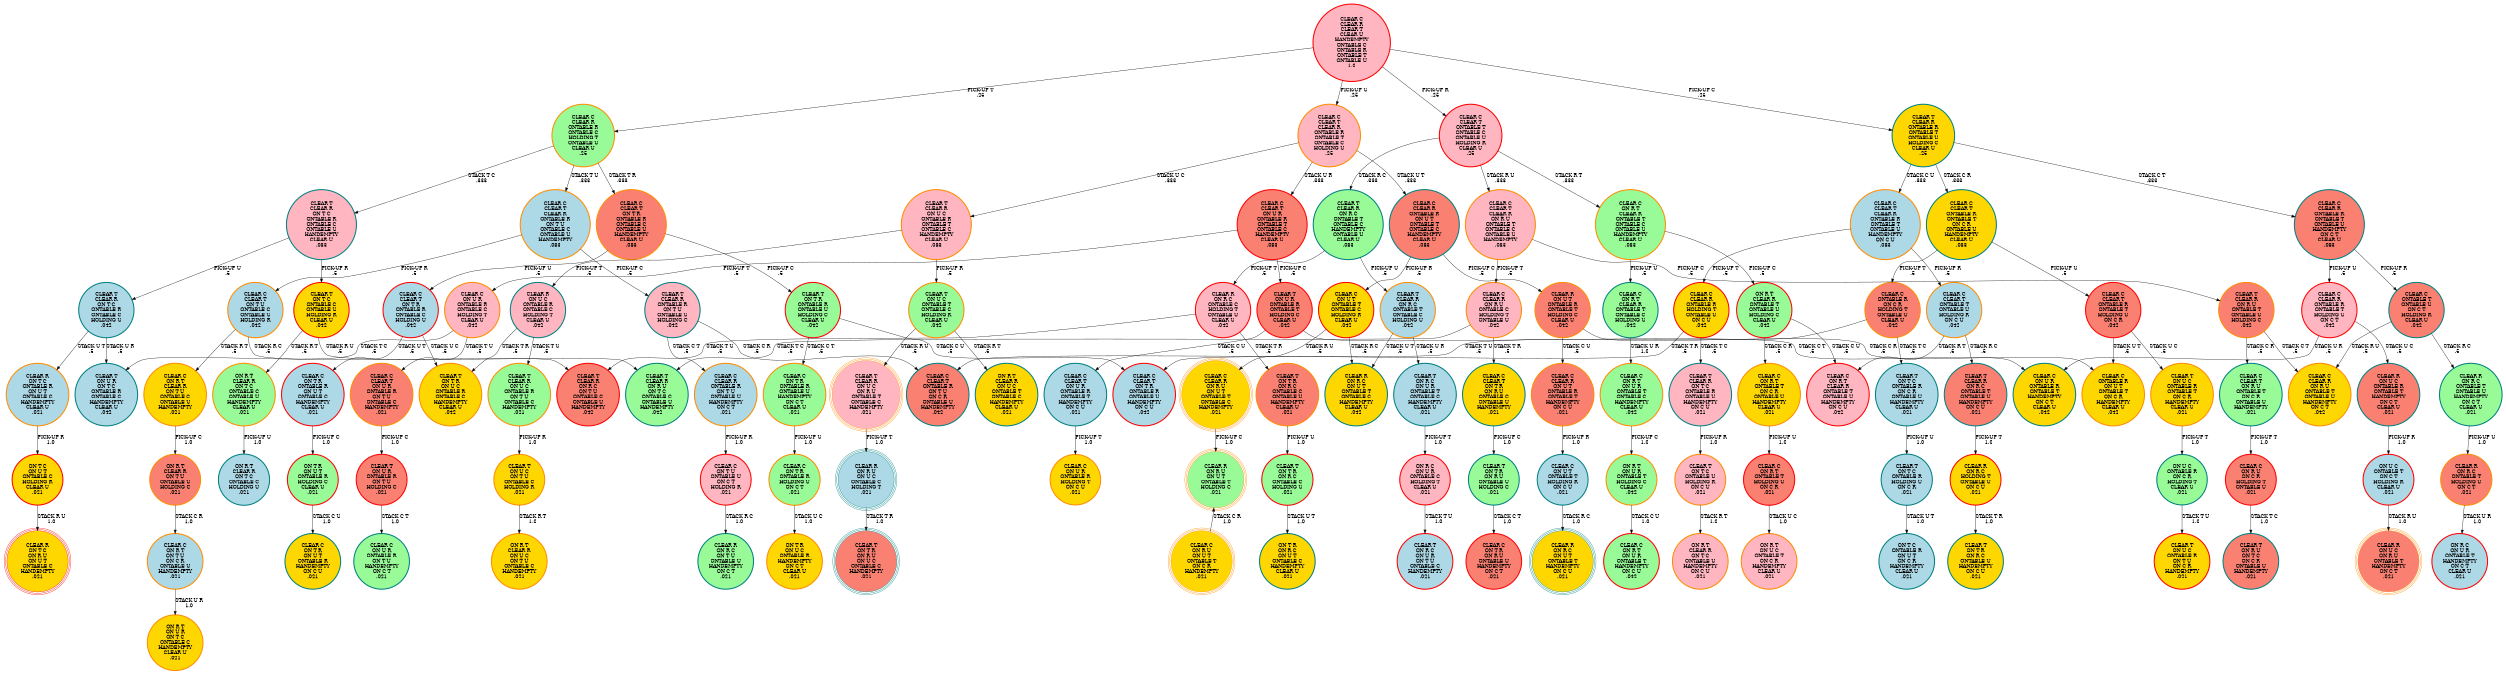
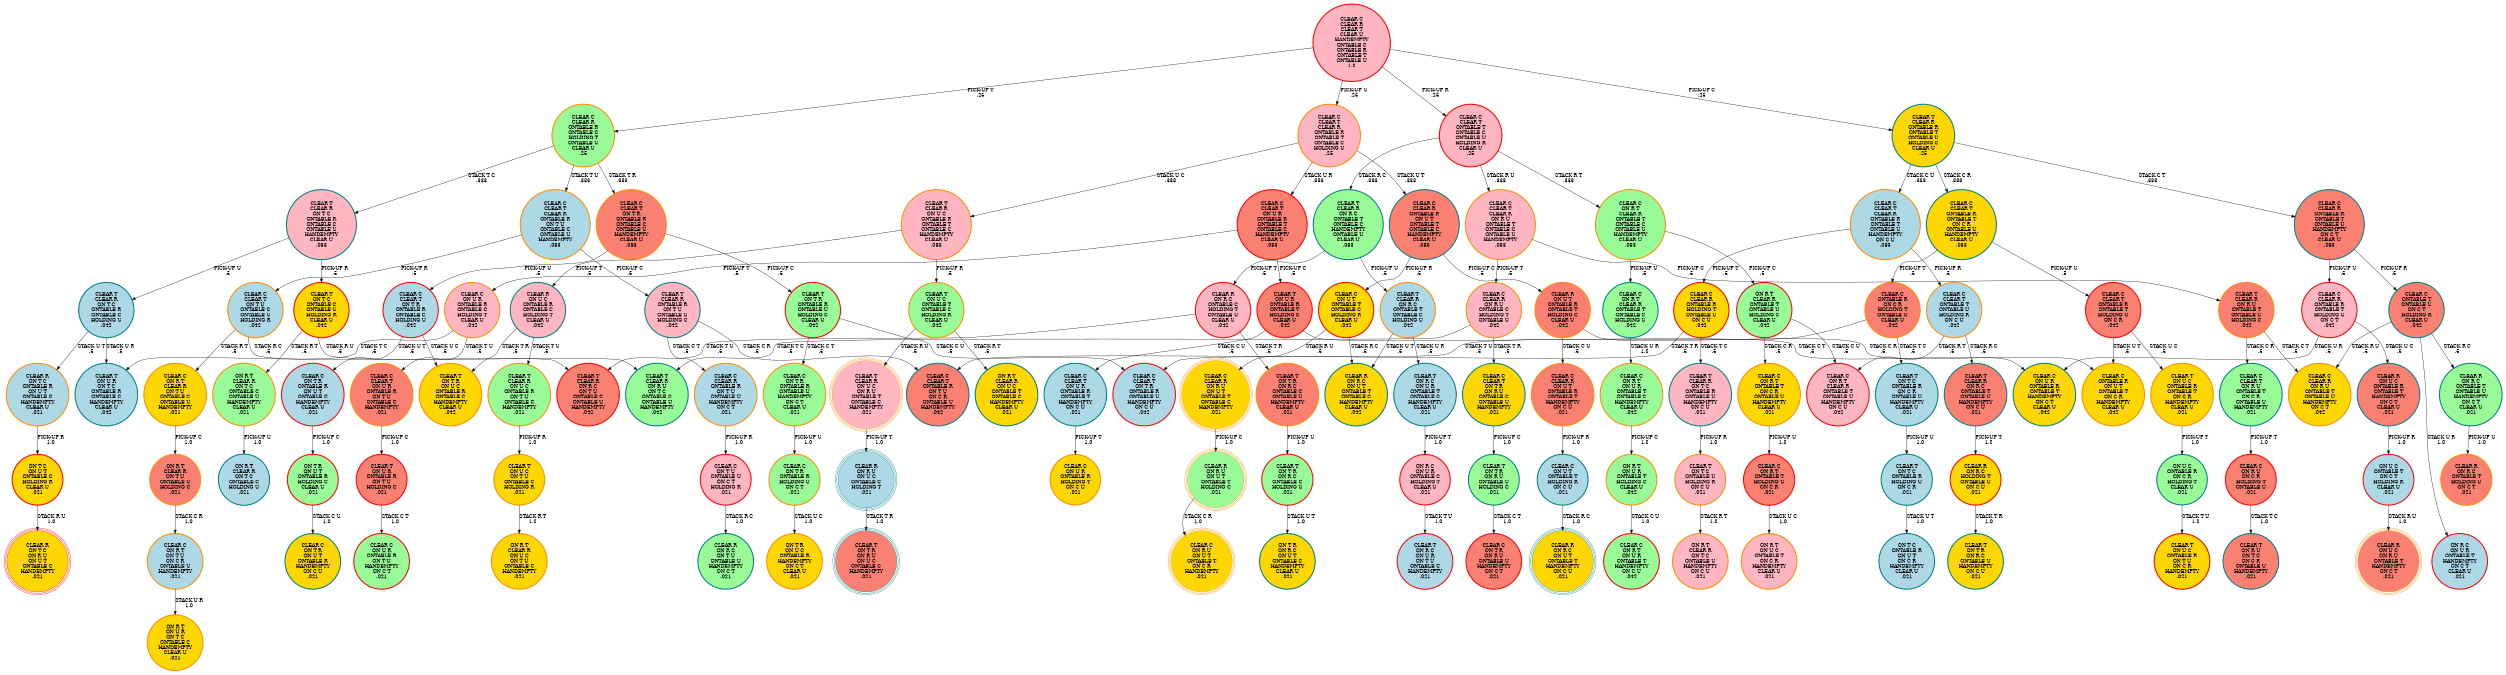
(2463, 518) -> (2427, 436)
(1212, 522) -> (1184, 514)
(382, 561) -> (382, 561)
